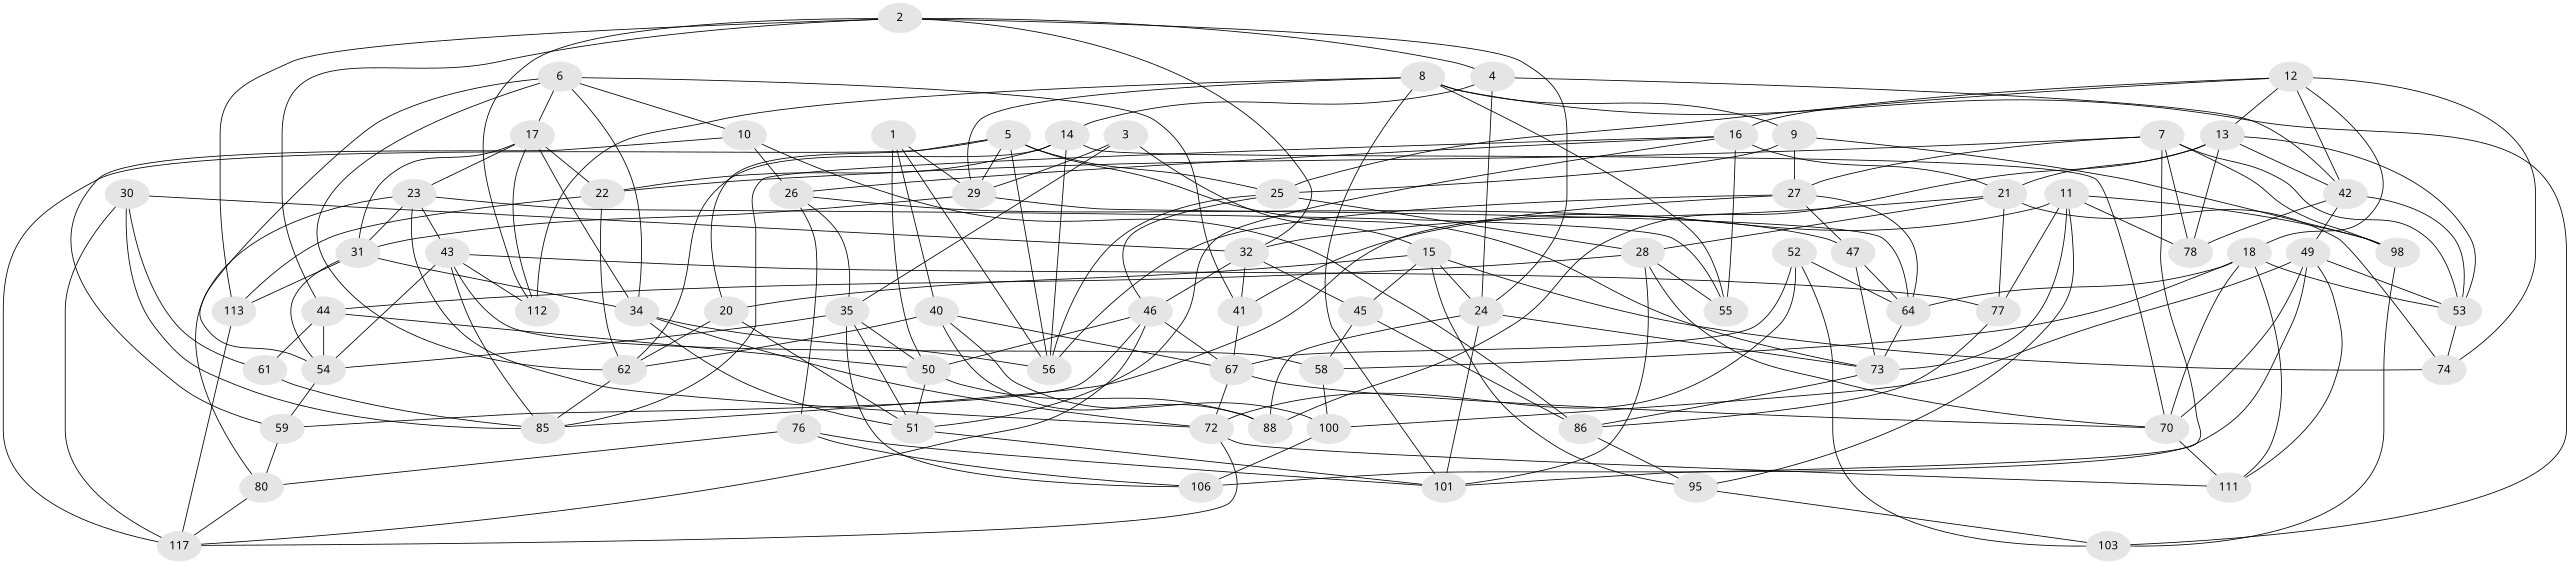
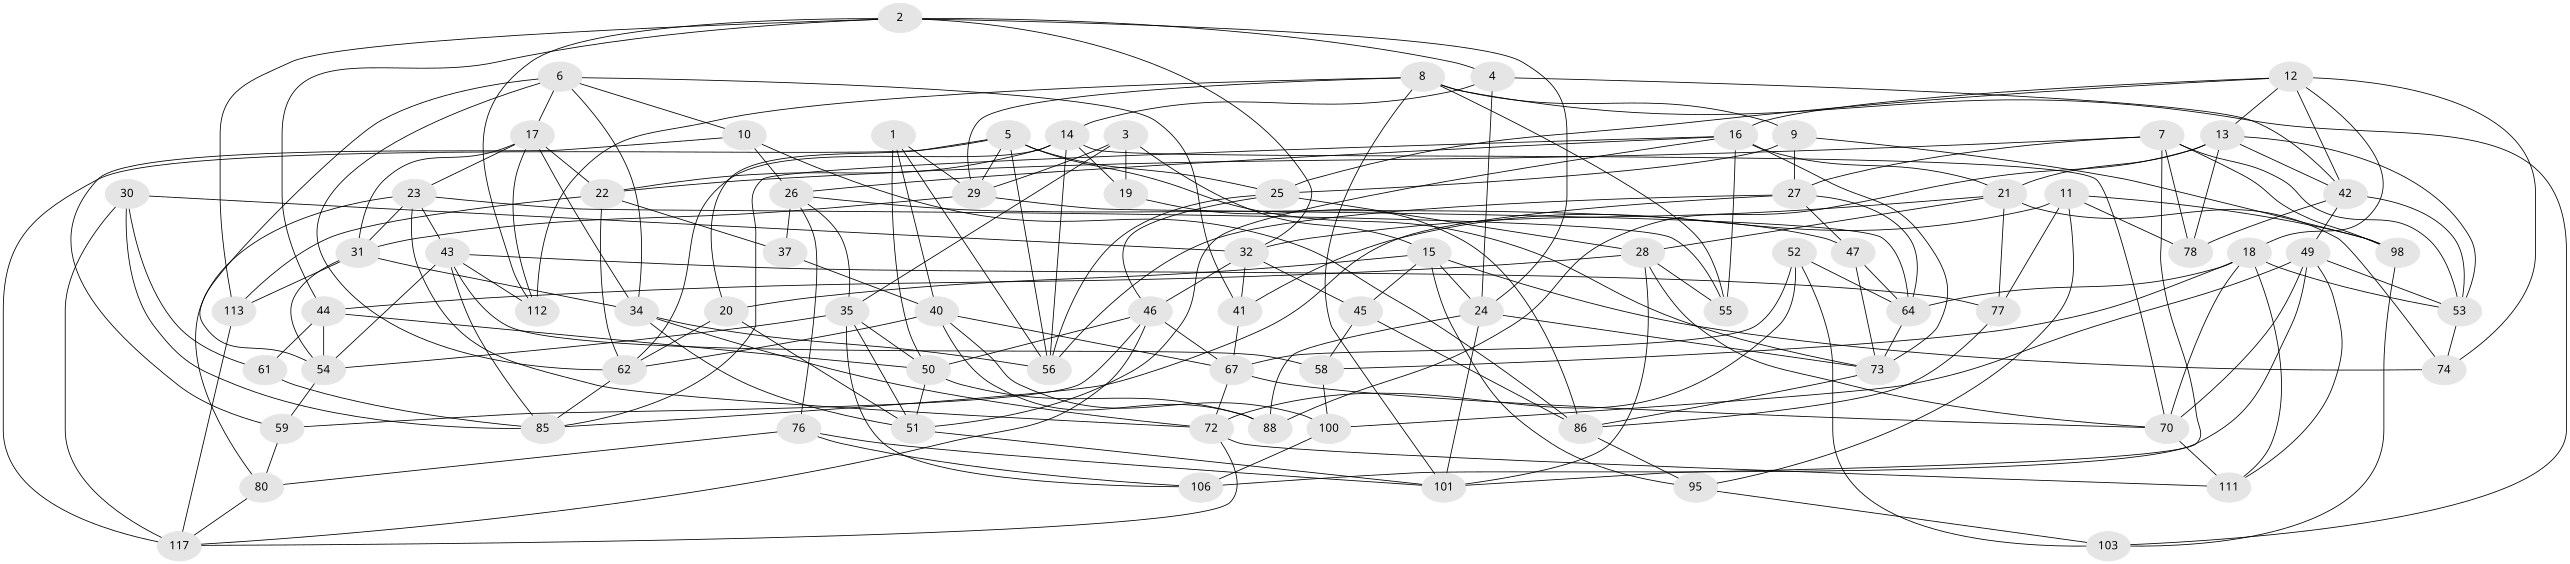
none -> (1126, 194)
none -> (785, 253)
(2018, 334) -> (1909, 221)
